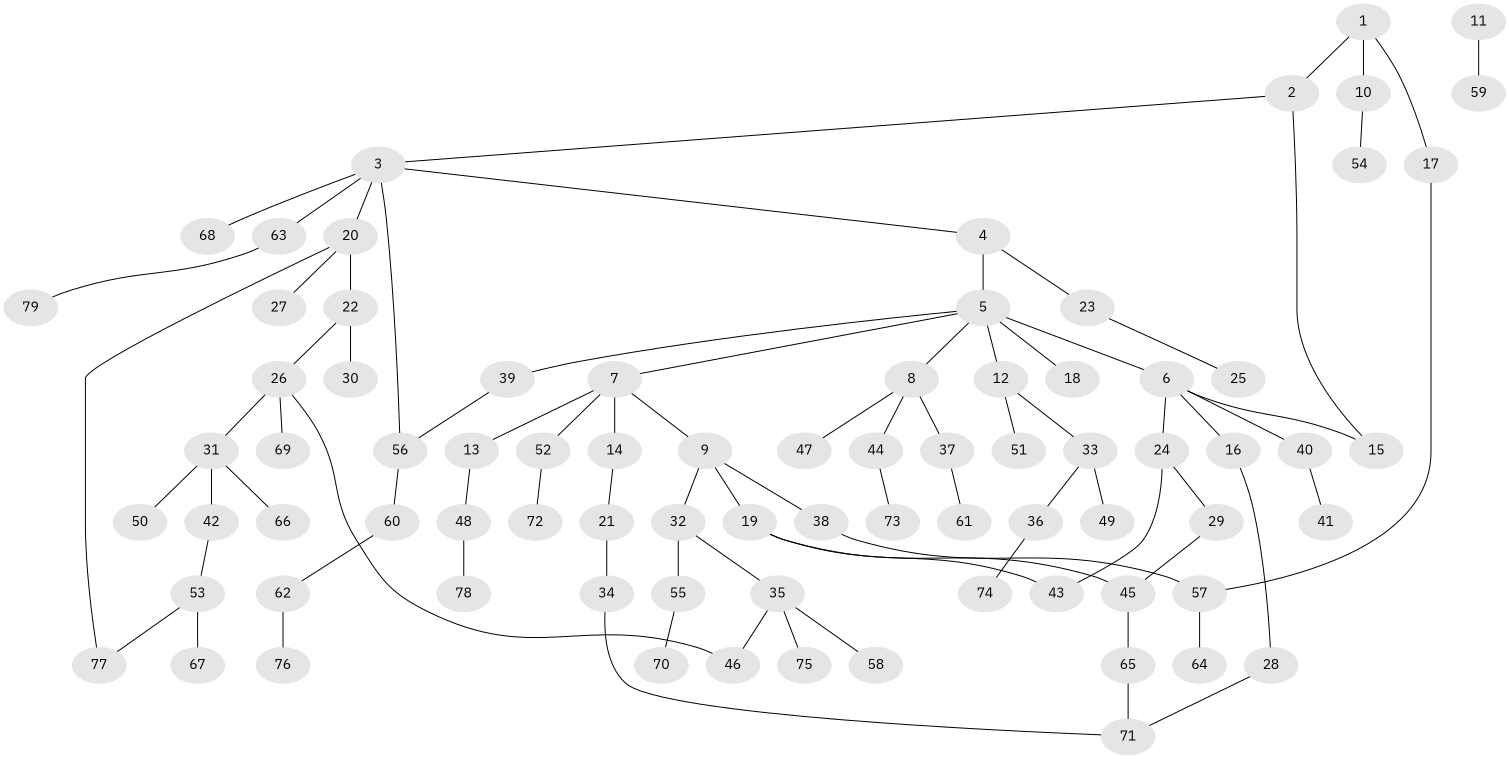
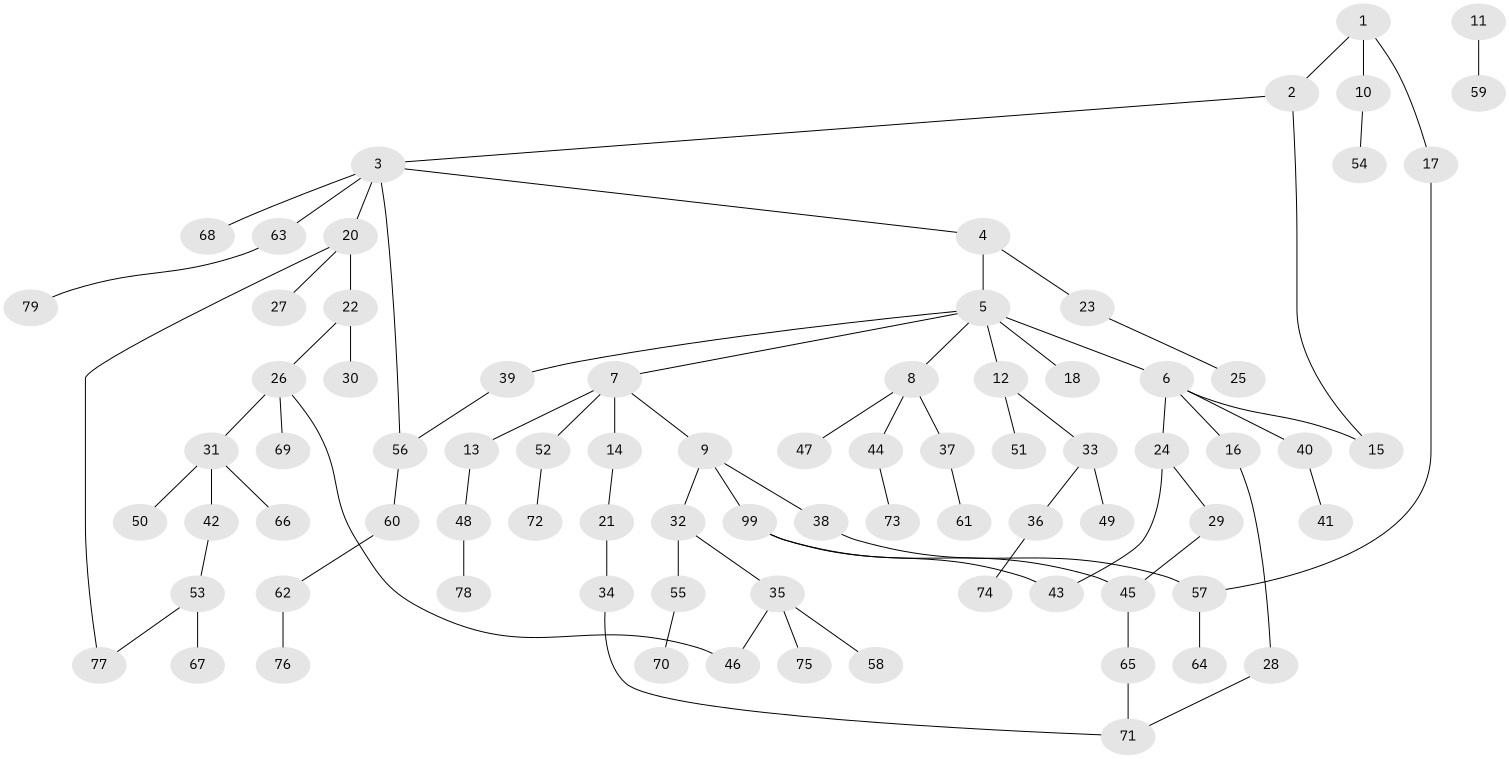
(750, 522) -> (750, 522)
